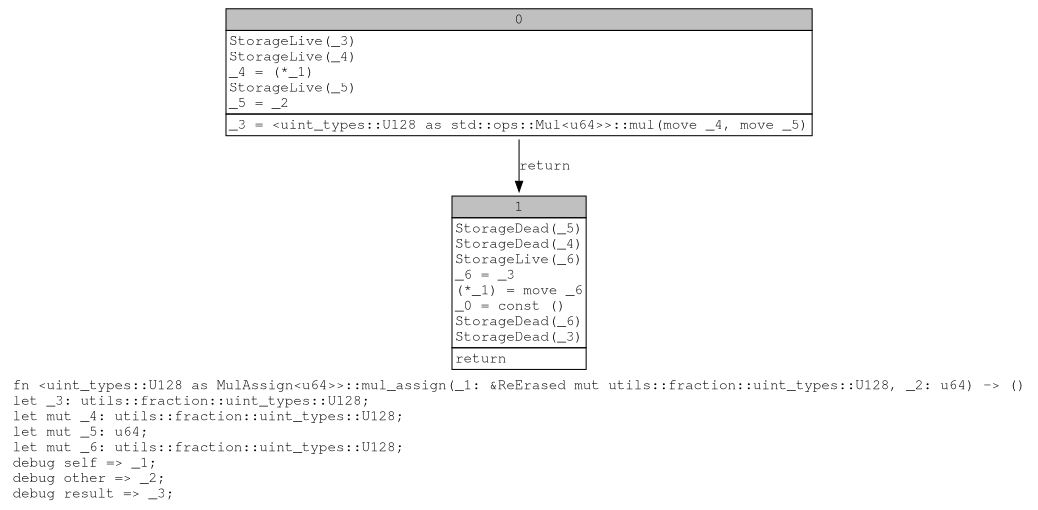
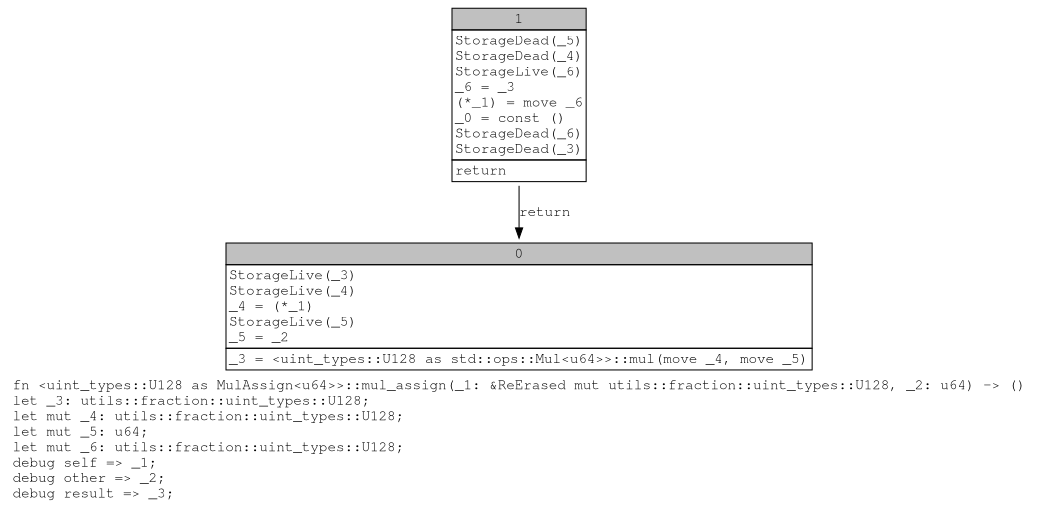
(519, 160) -> (519, 207)
